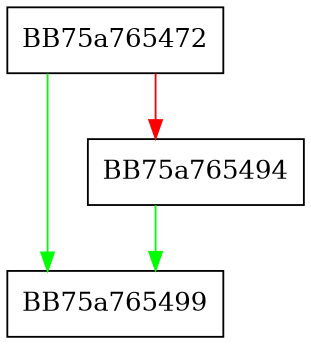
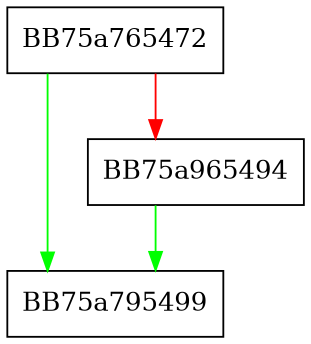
(196, 172) -> (196, 172)
(115, 304) -> (115, 304)
